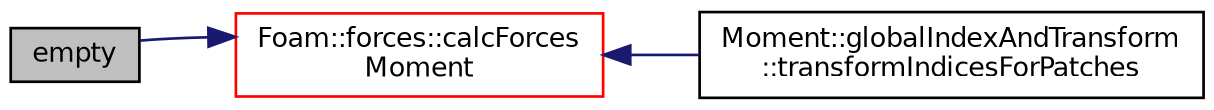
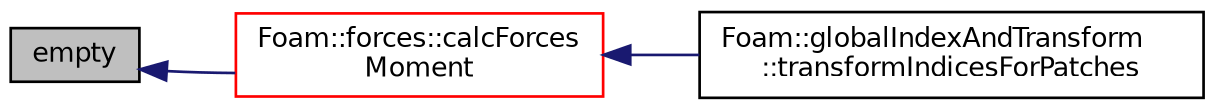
(174, 38) -> (201, 72)
(952, 55) -> (952, 55)
